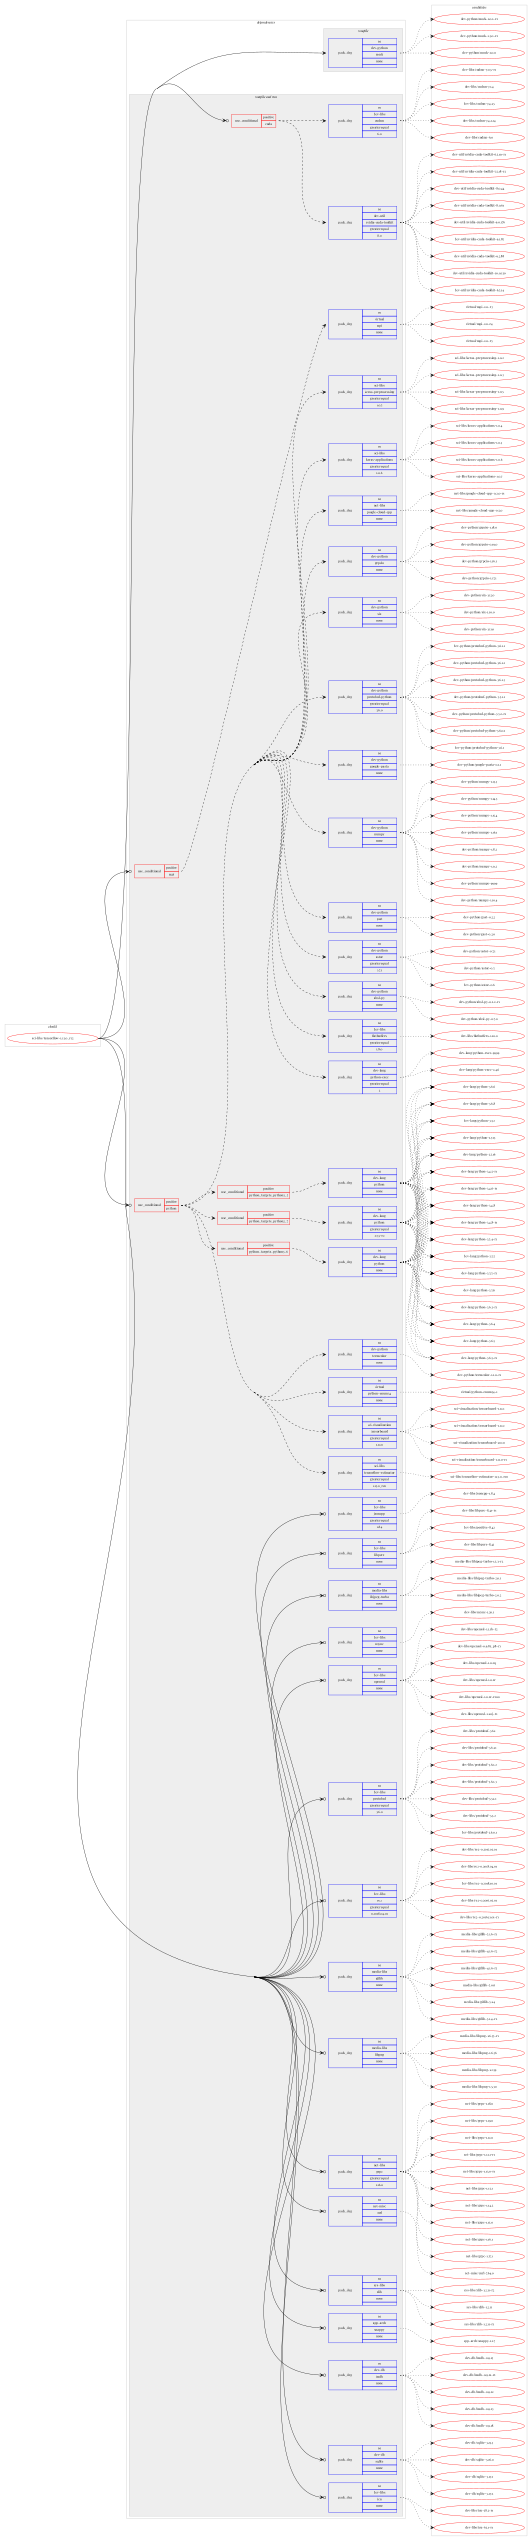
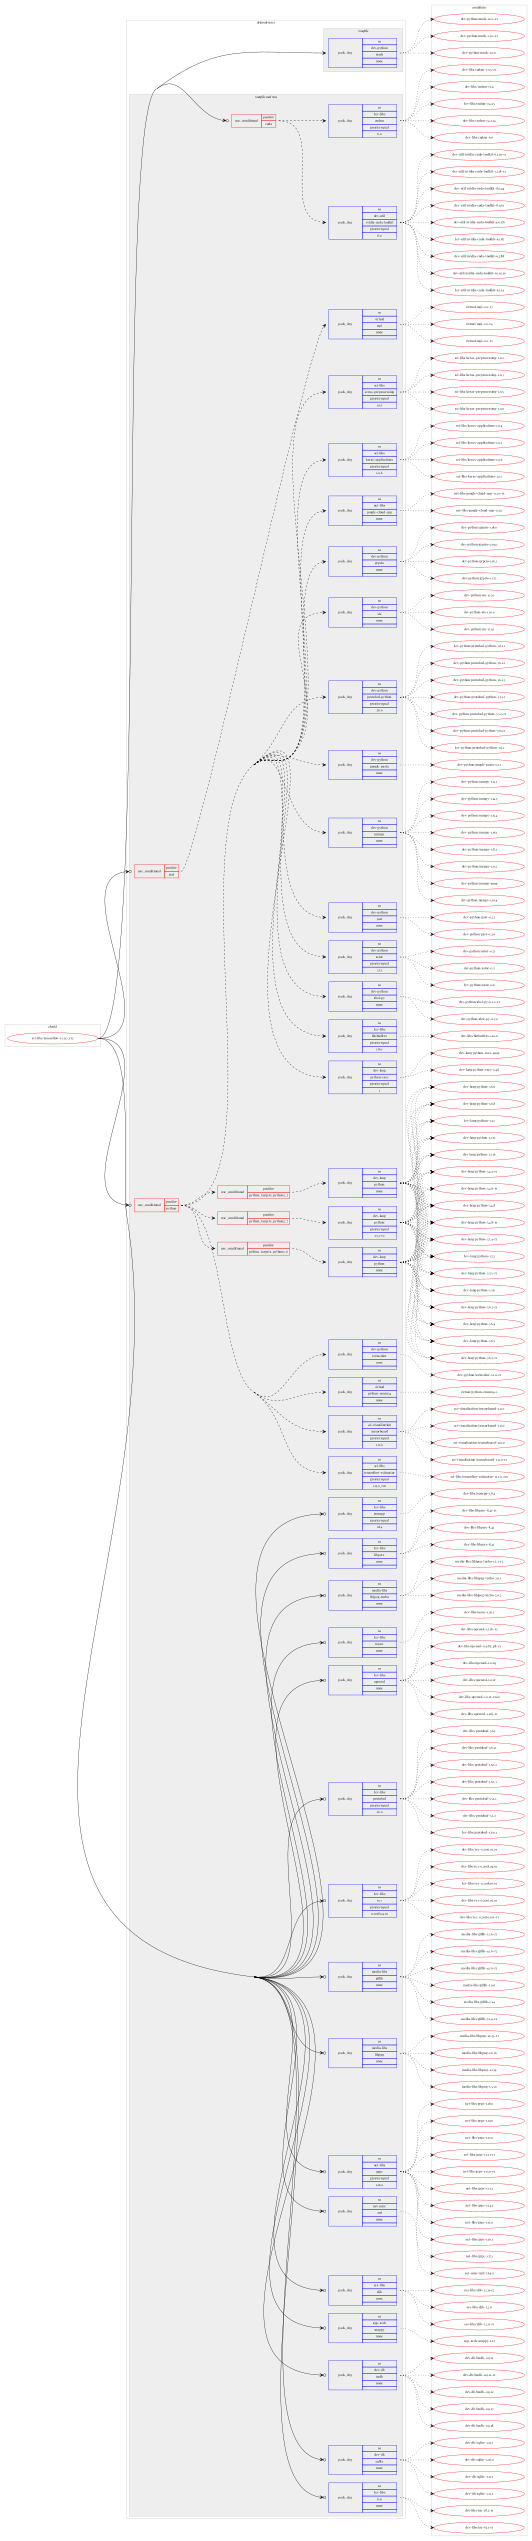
(479, 1528) -> (479, 1528)
